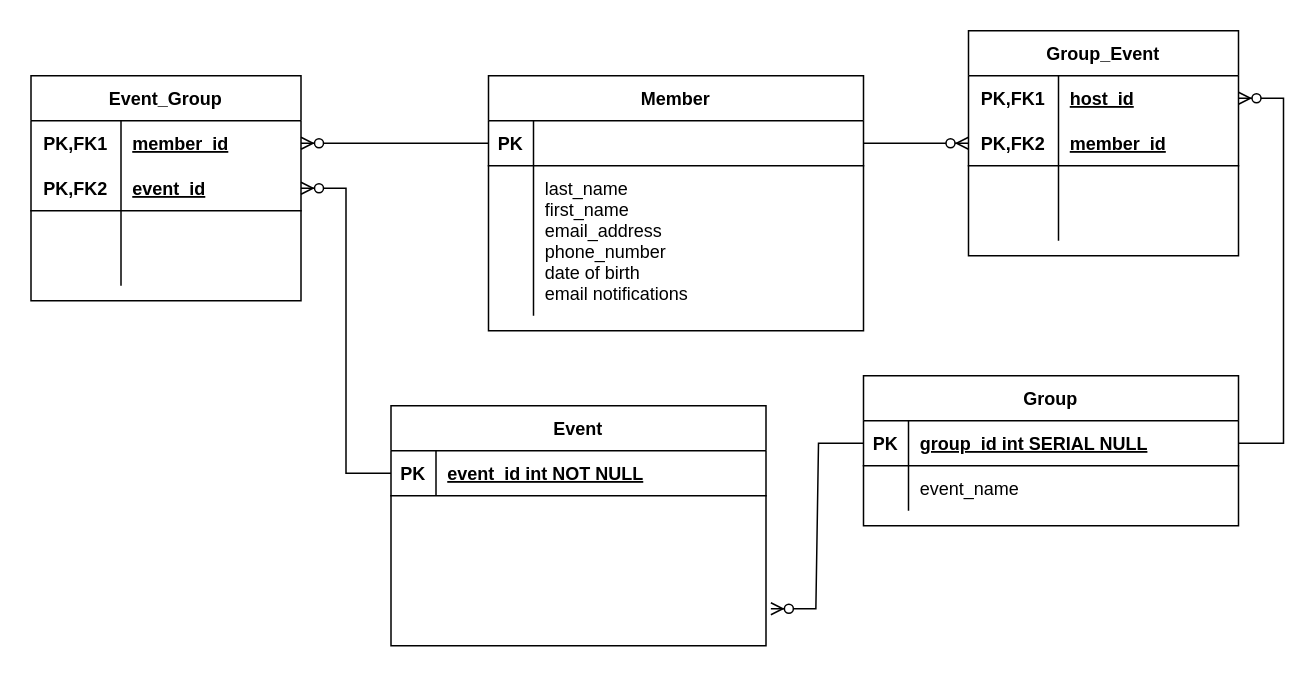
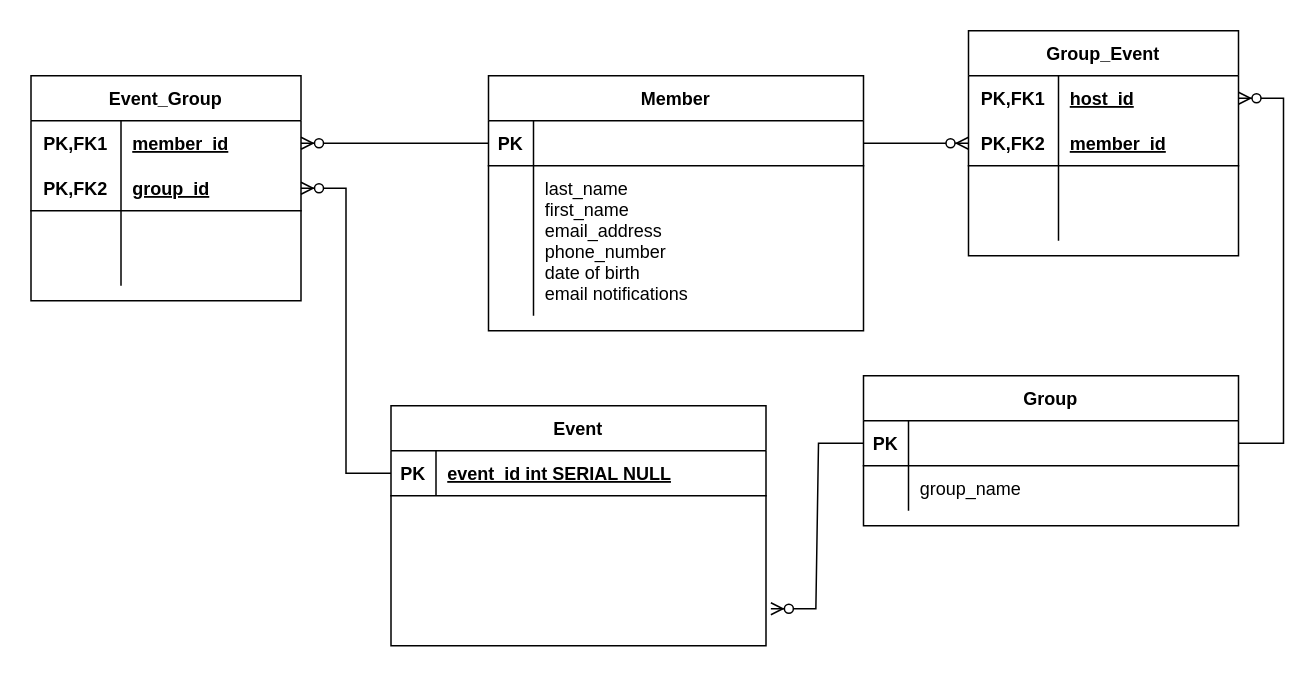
(170, 189) -> (170, 189)
(1073, 443) -> none
(541, 474) -> (556, 474)
(970, 489) -> (970, 489)
